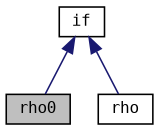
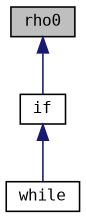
(56, 73) -> (43, 74)
(126, 109) -> (43, 197)
